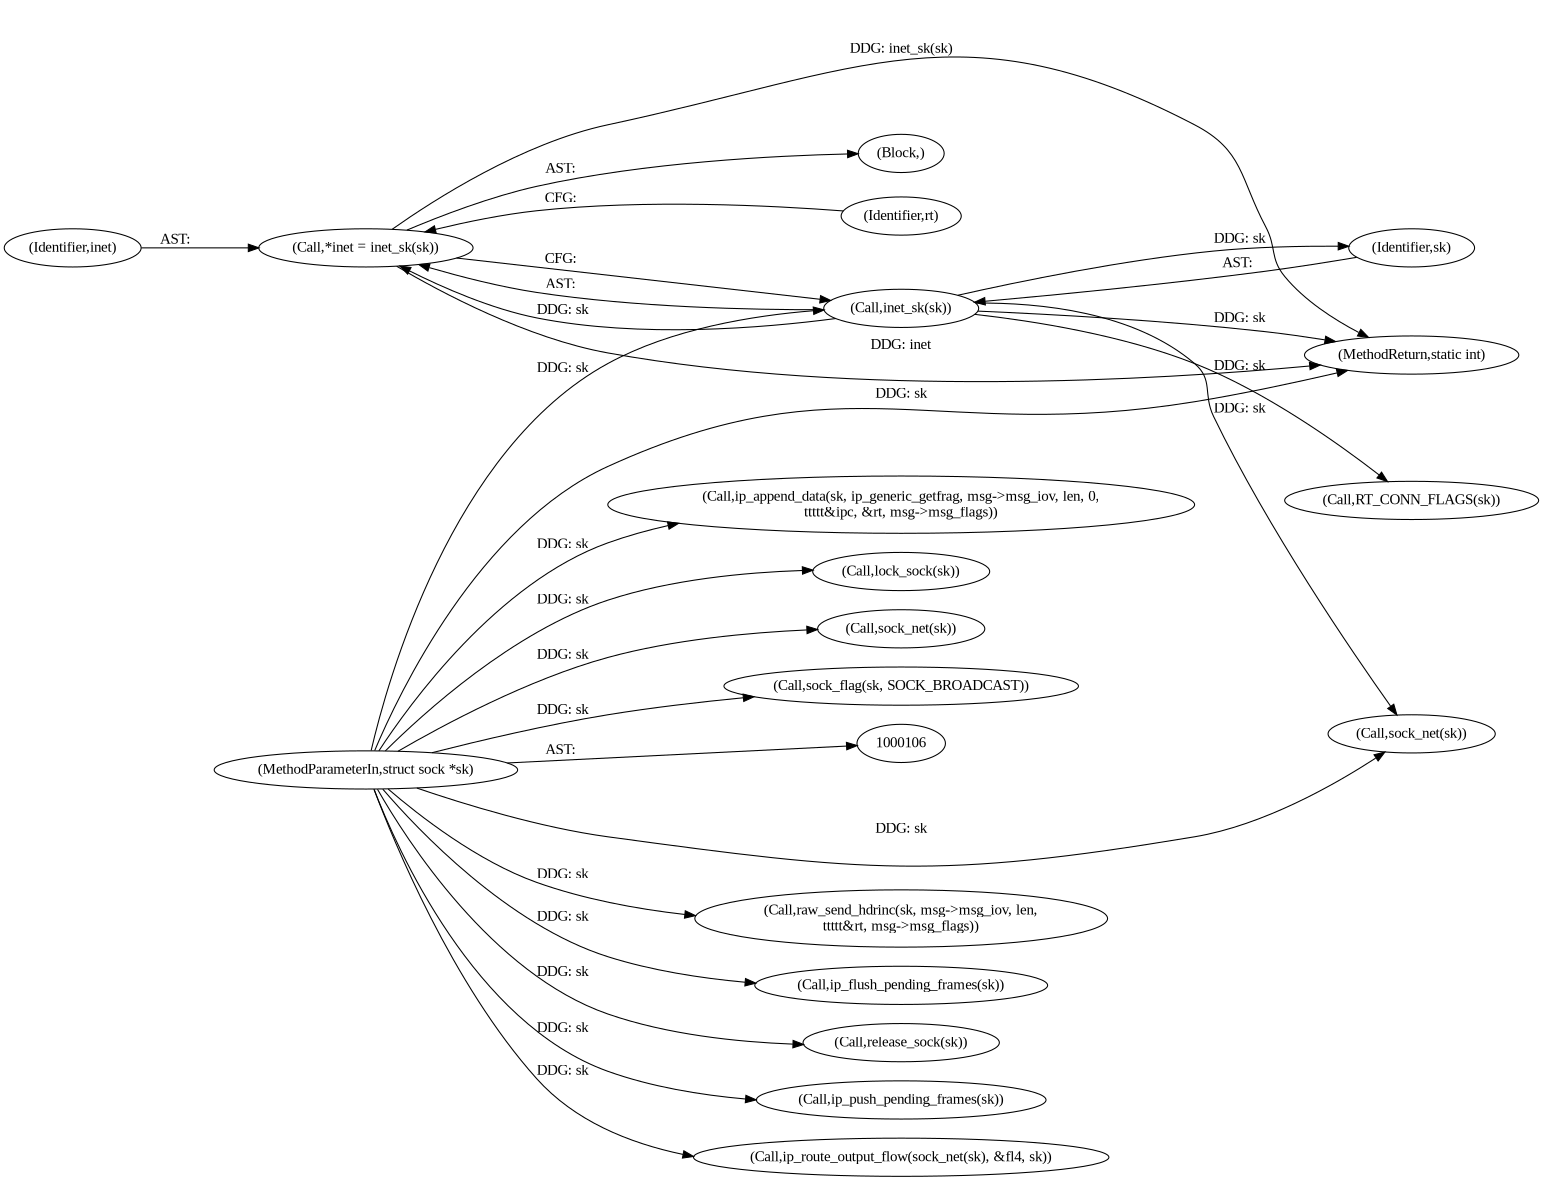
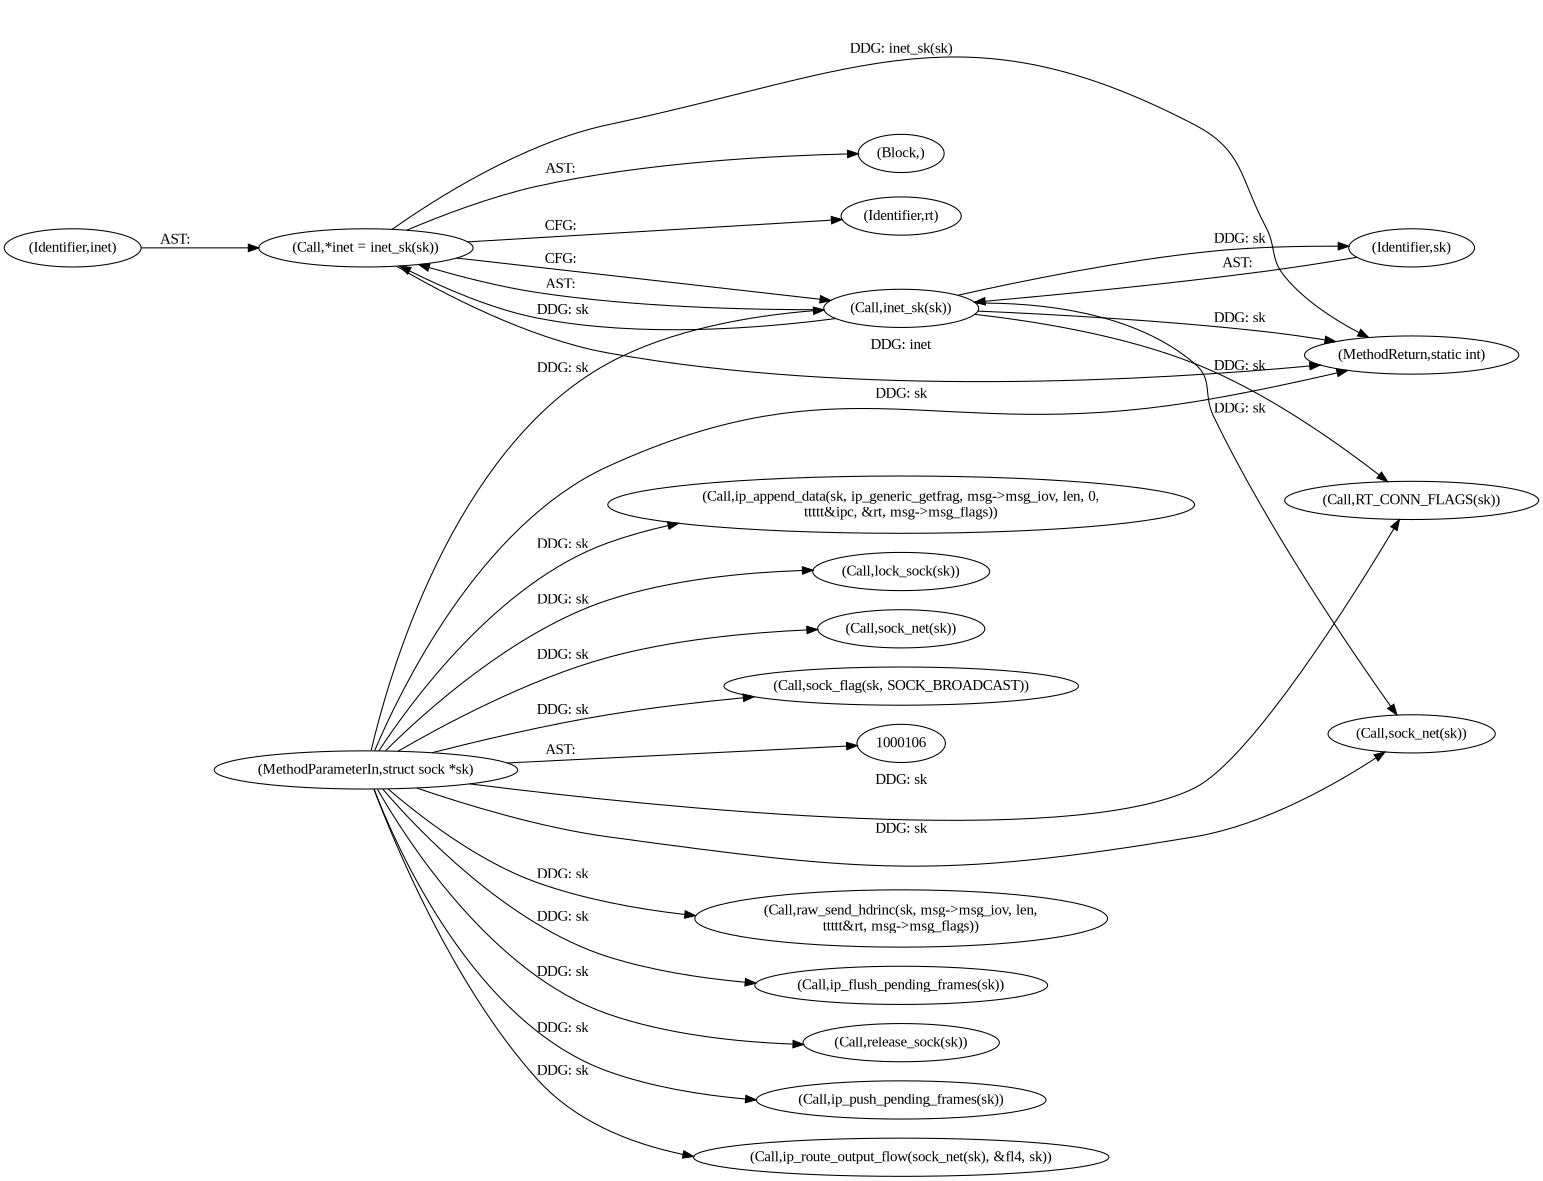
(639, 205) -> (649, 231)
none -> (998, 819)
